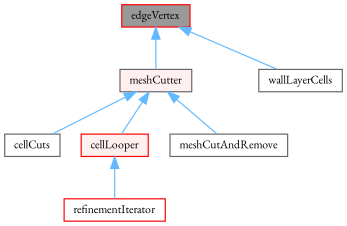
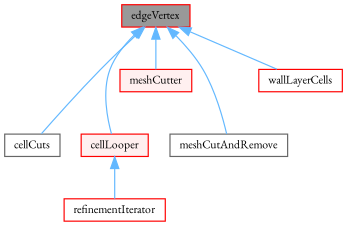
(156, 81) -> (156, 81)
(301, 81) -> (301, 81)
(89, 116) -> (87, 83)
(197, 117) -> (209, 81)
(132, 118) -> (107, 81)
